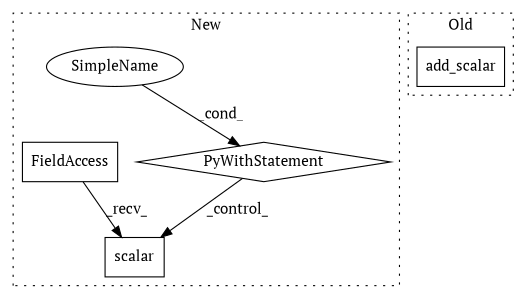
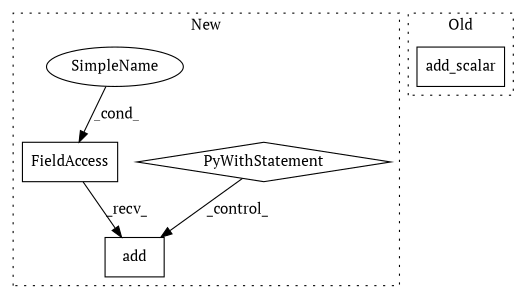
(186, 112) -> (95, 109)
(135, 257) -> (135, 257)
